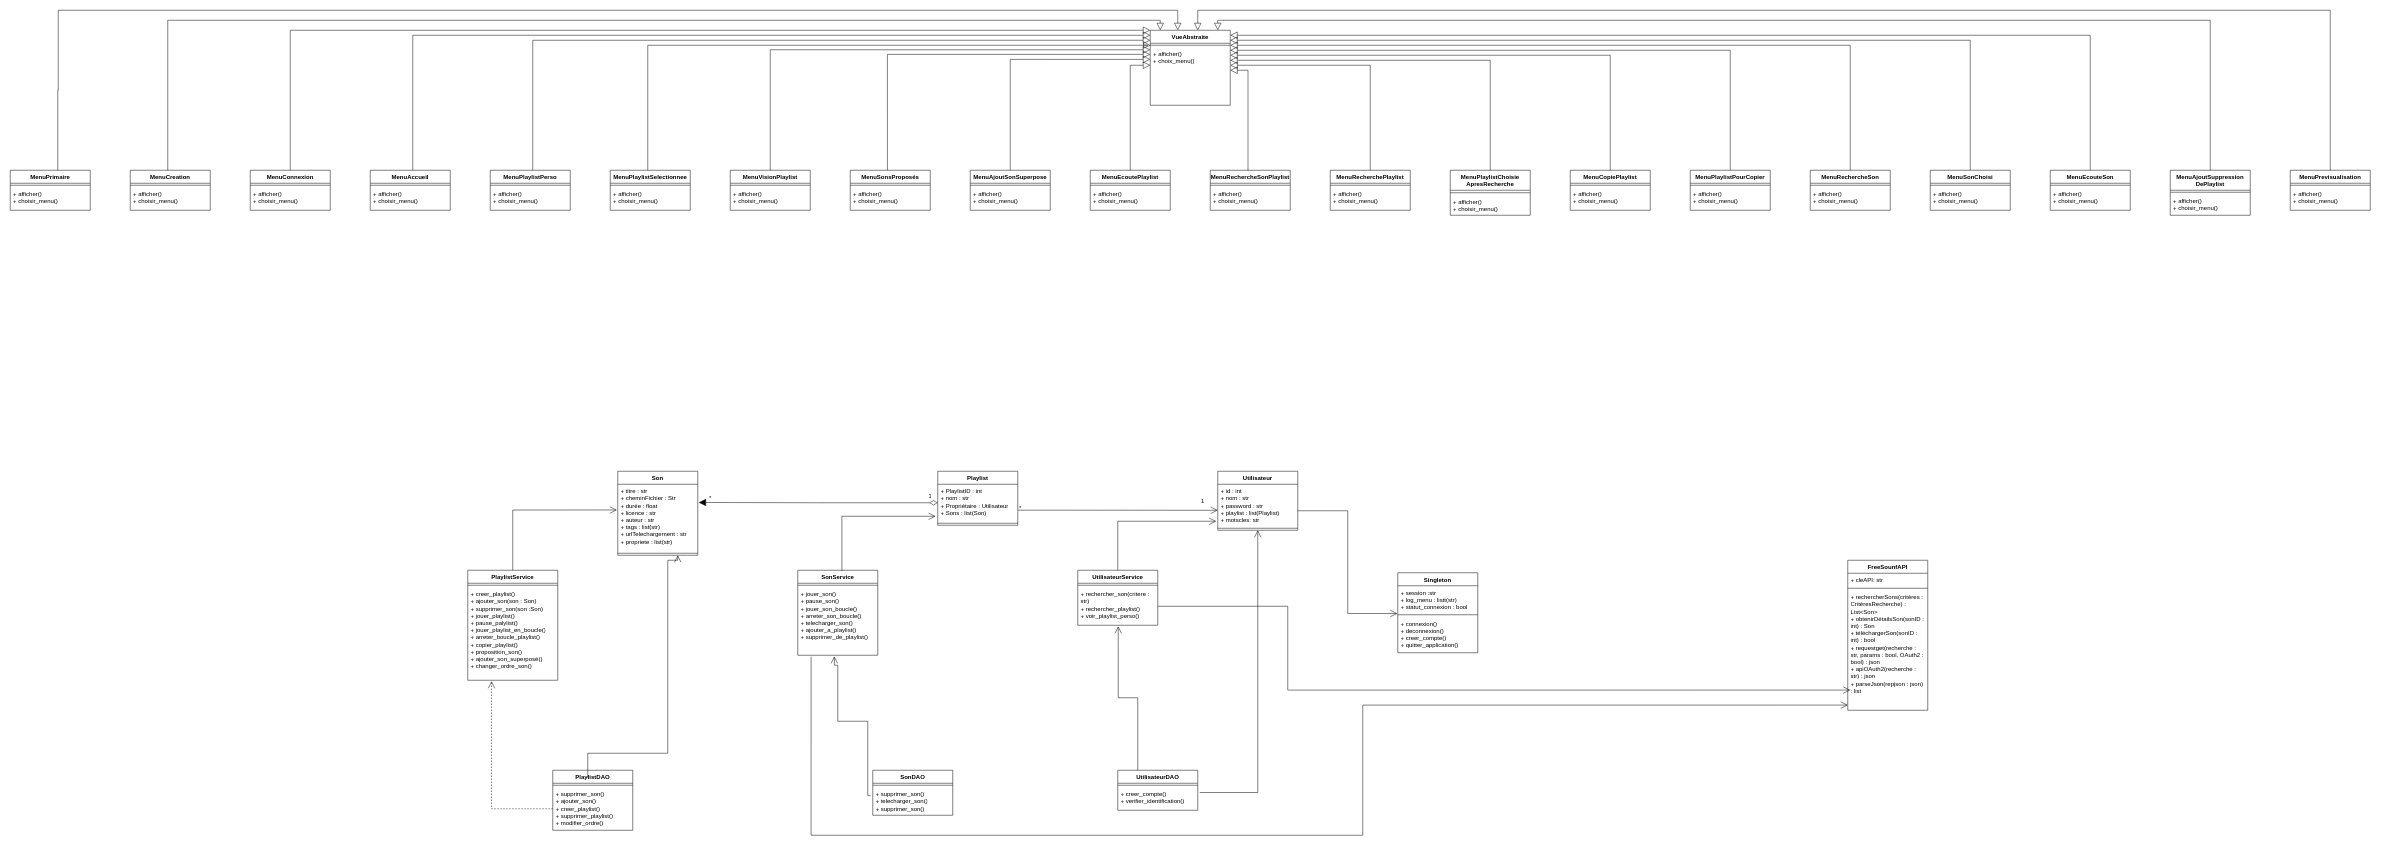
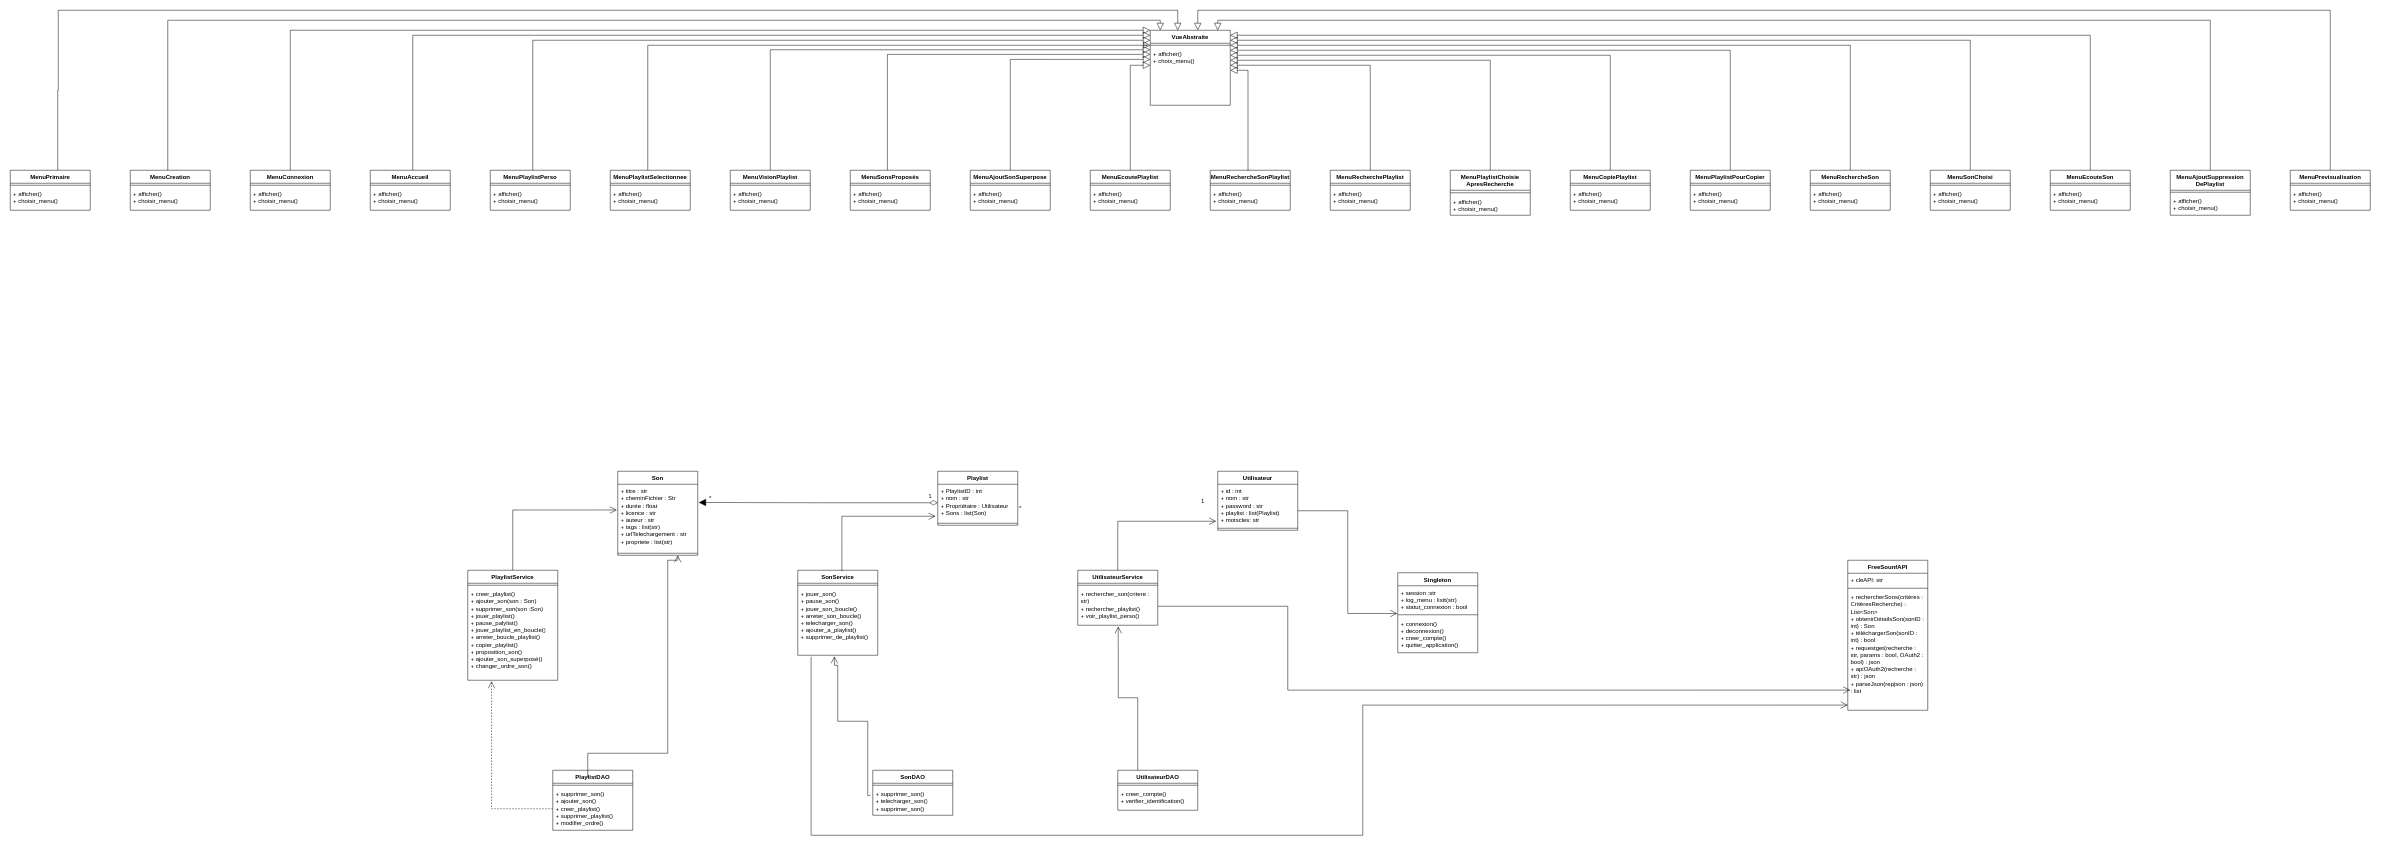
(1137, 510) -> none
(1258, 691) -> none
